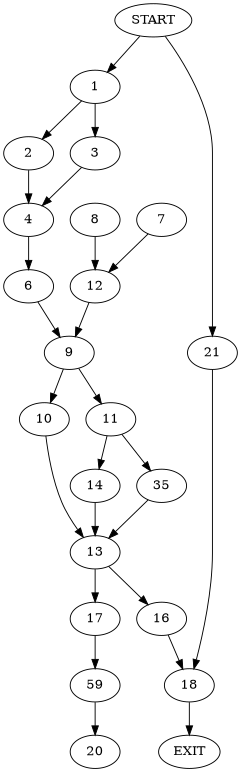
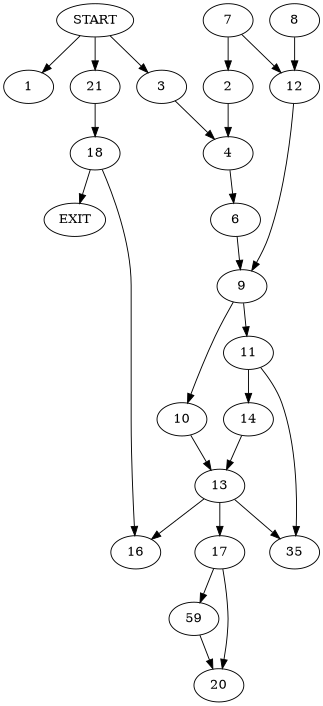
(95, 116) -> (126, 51)
(65, 117) -> (228, 49)
(132, 516) -> (254, 516)
none -> (228, 614)
(174, 648) -> (131, 346)
